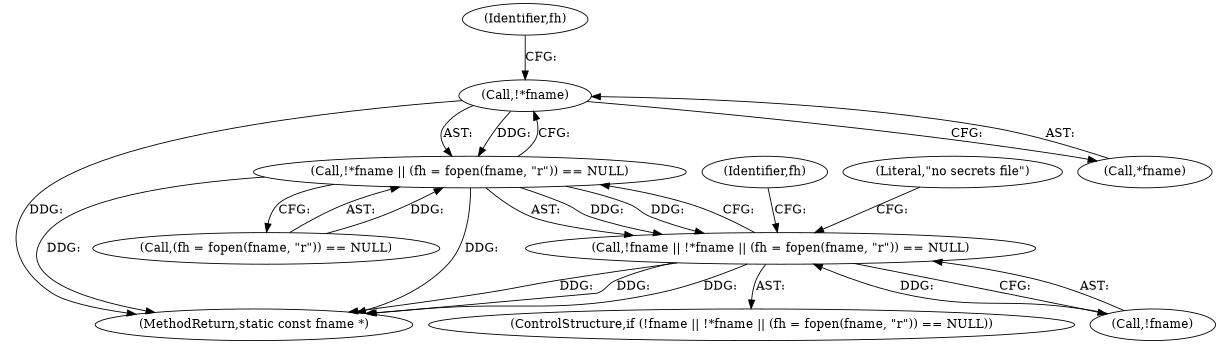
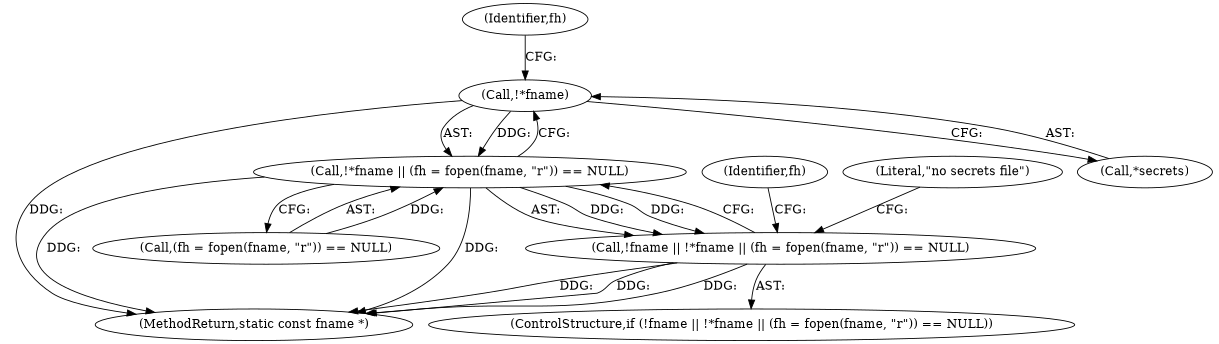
(1145, 172) -> (1145, 172)
(1153, 325) -> none
